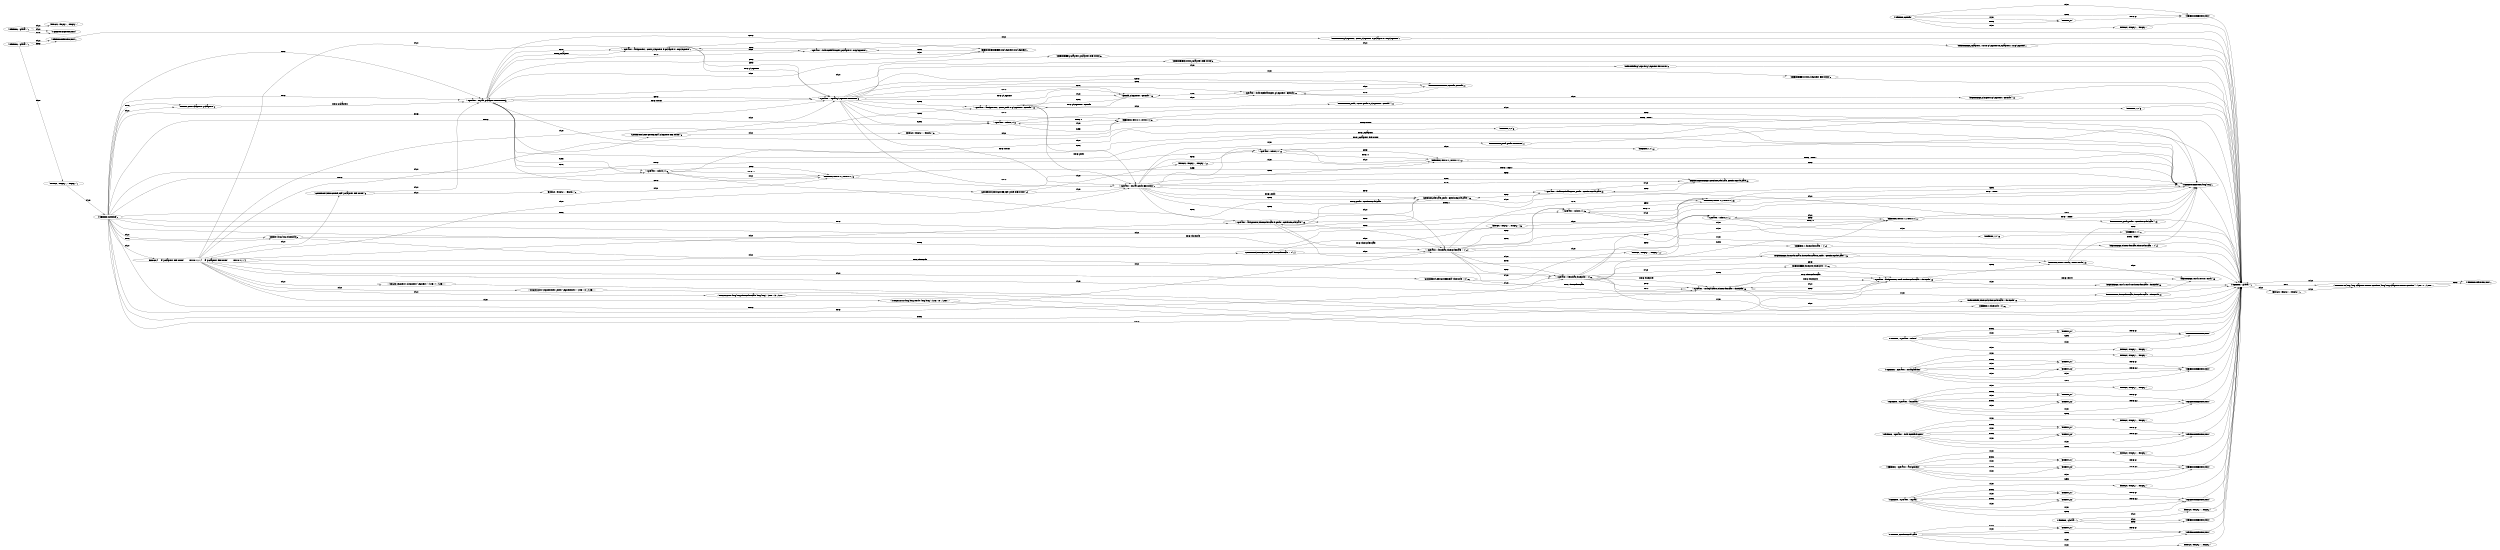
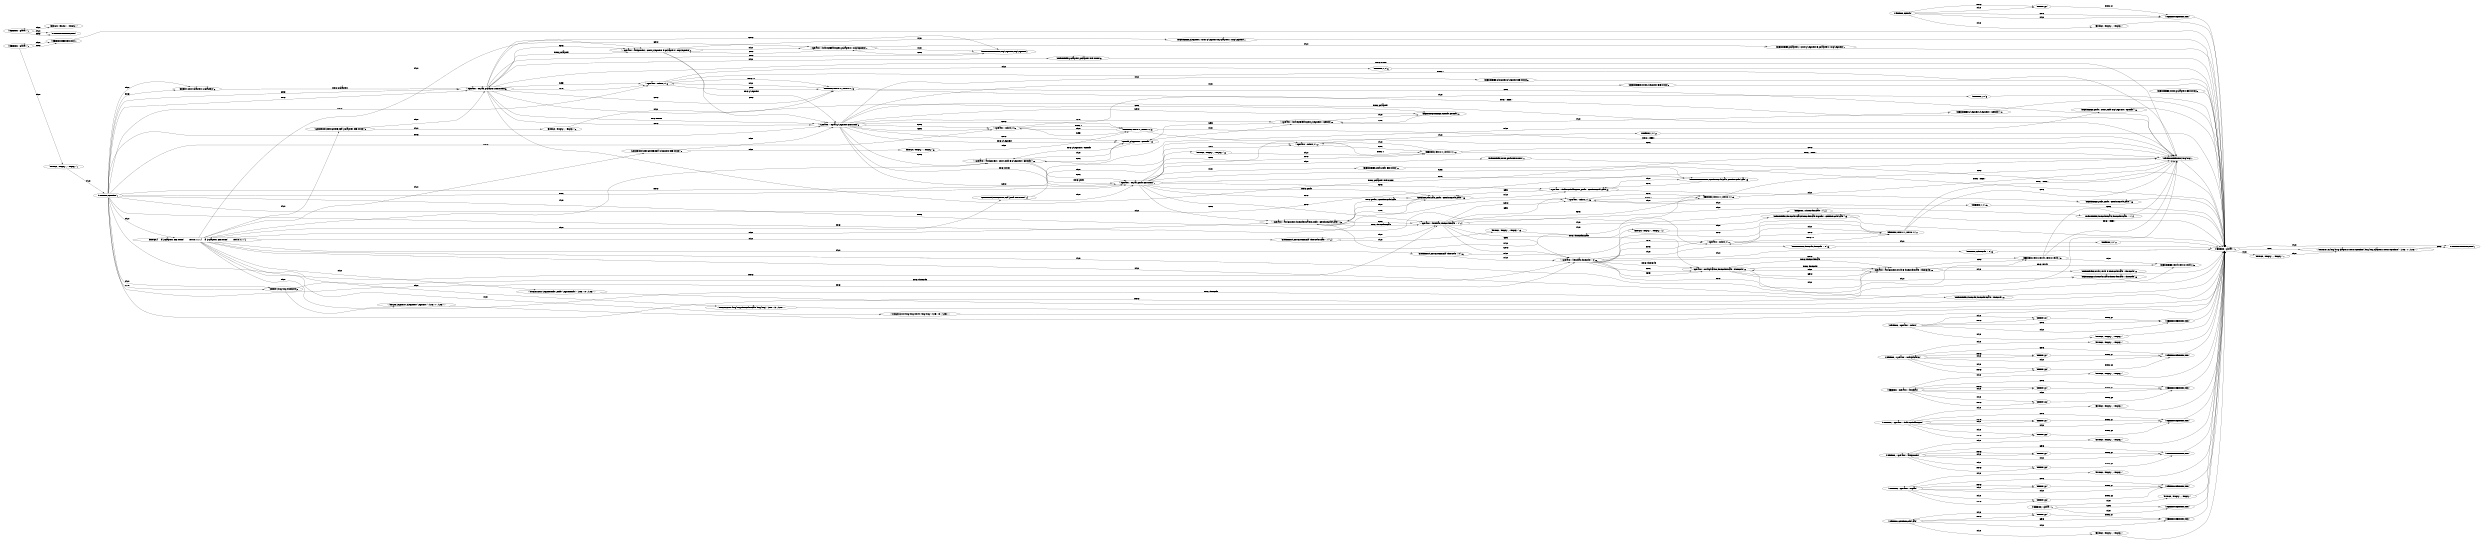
(836, 82) -> none
none -> (1506, 158)
(864, 318) -> none
